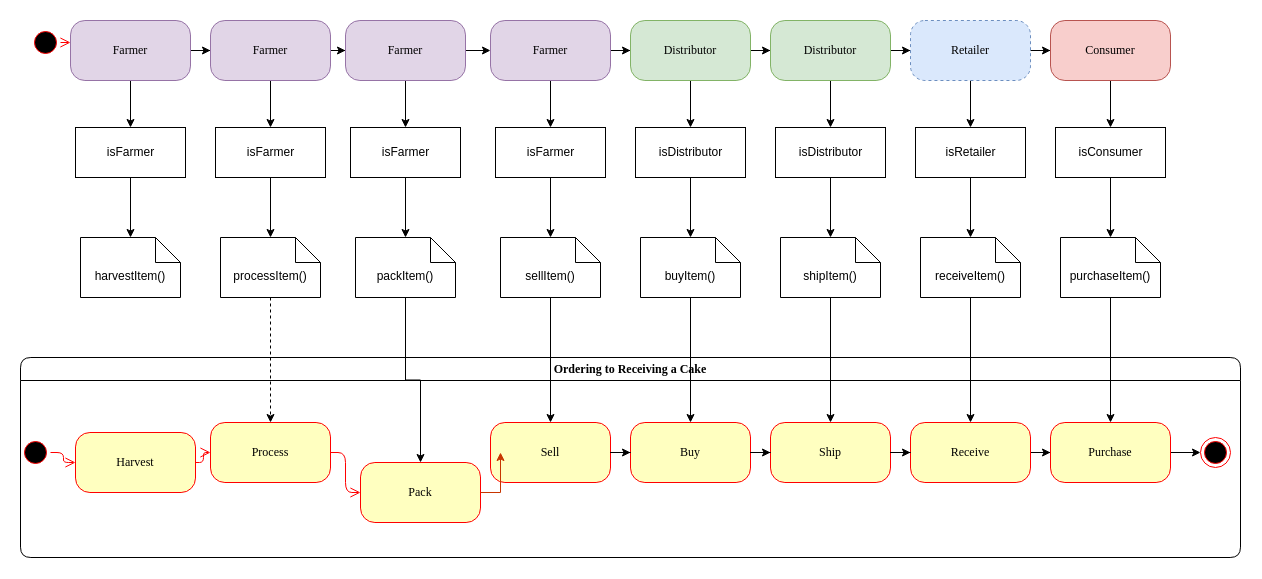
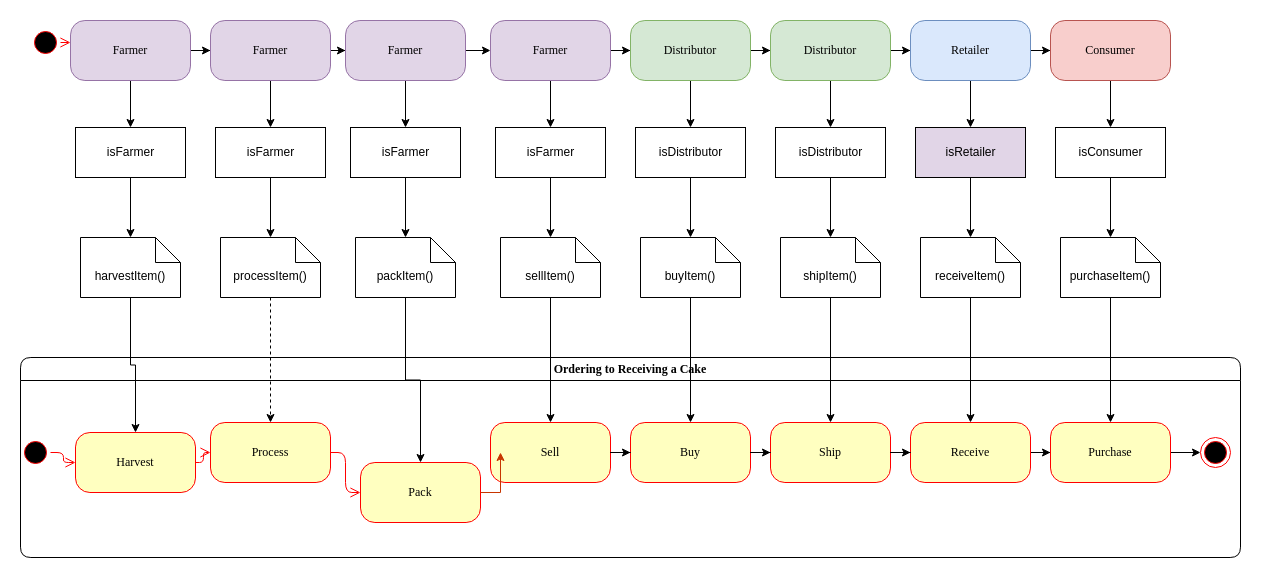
(971, 51) -> (971, 51)
(971, 153) -> (971, 153)
none -> (131, 364)
